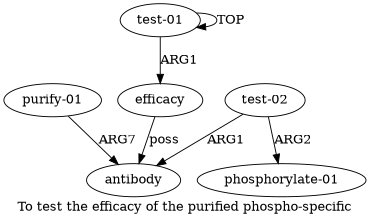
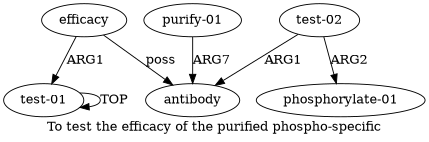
(160, 56) -> (66, 56)
